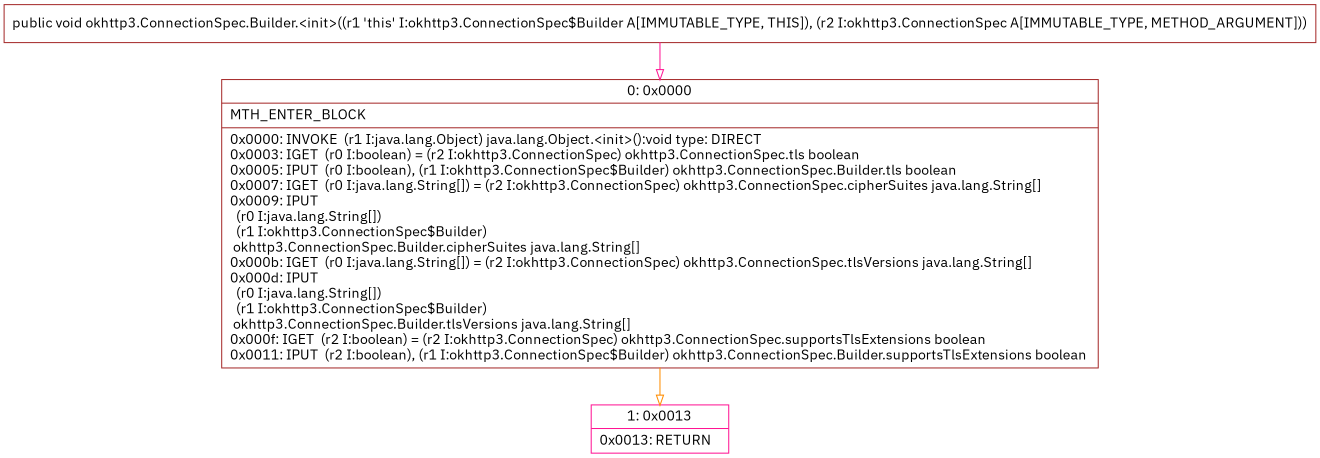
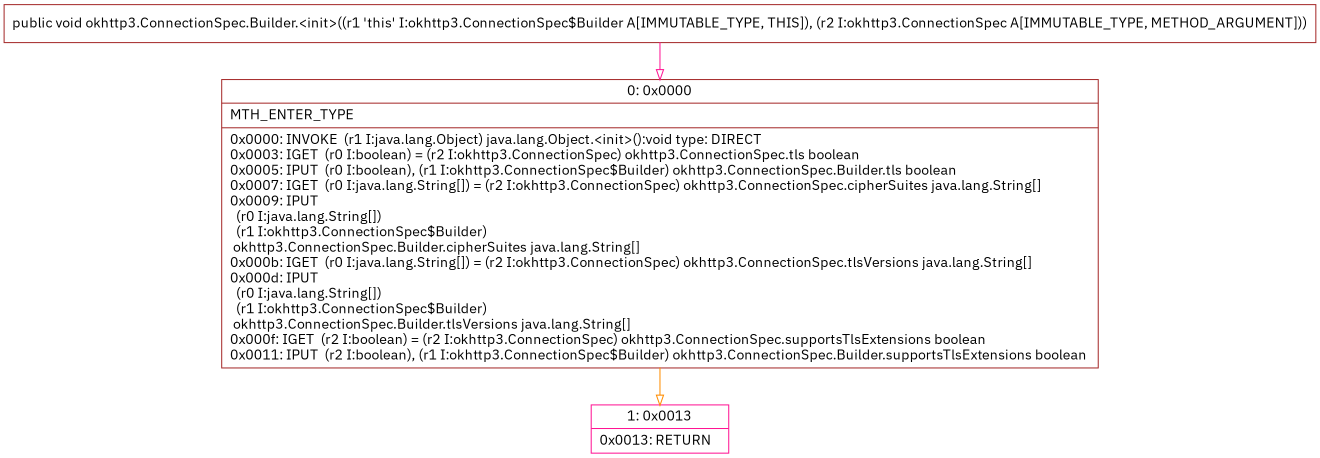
(298, 115) -> (292, 115)
